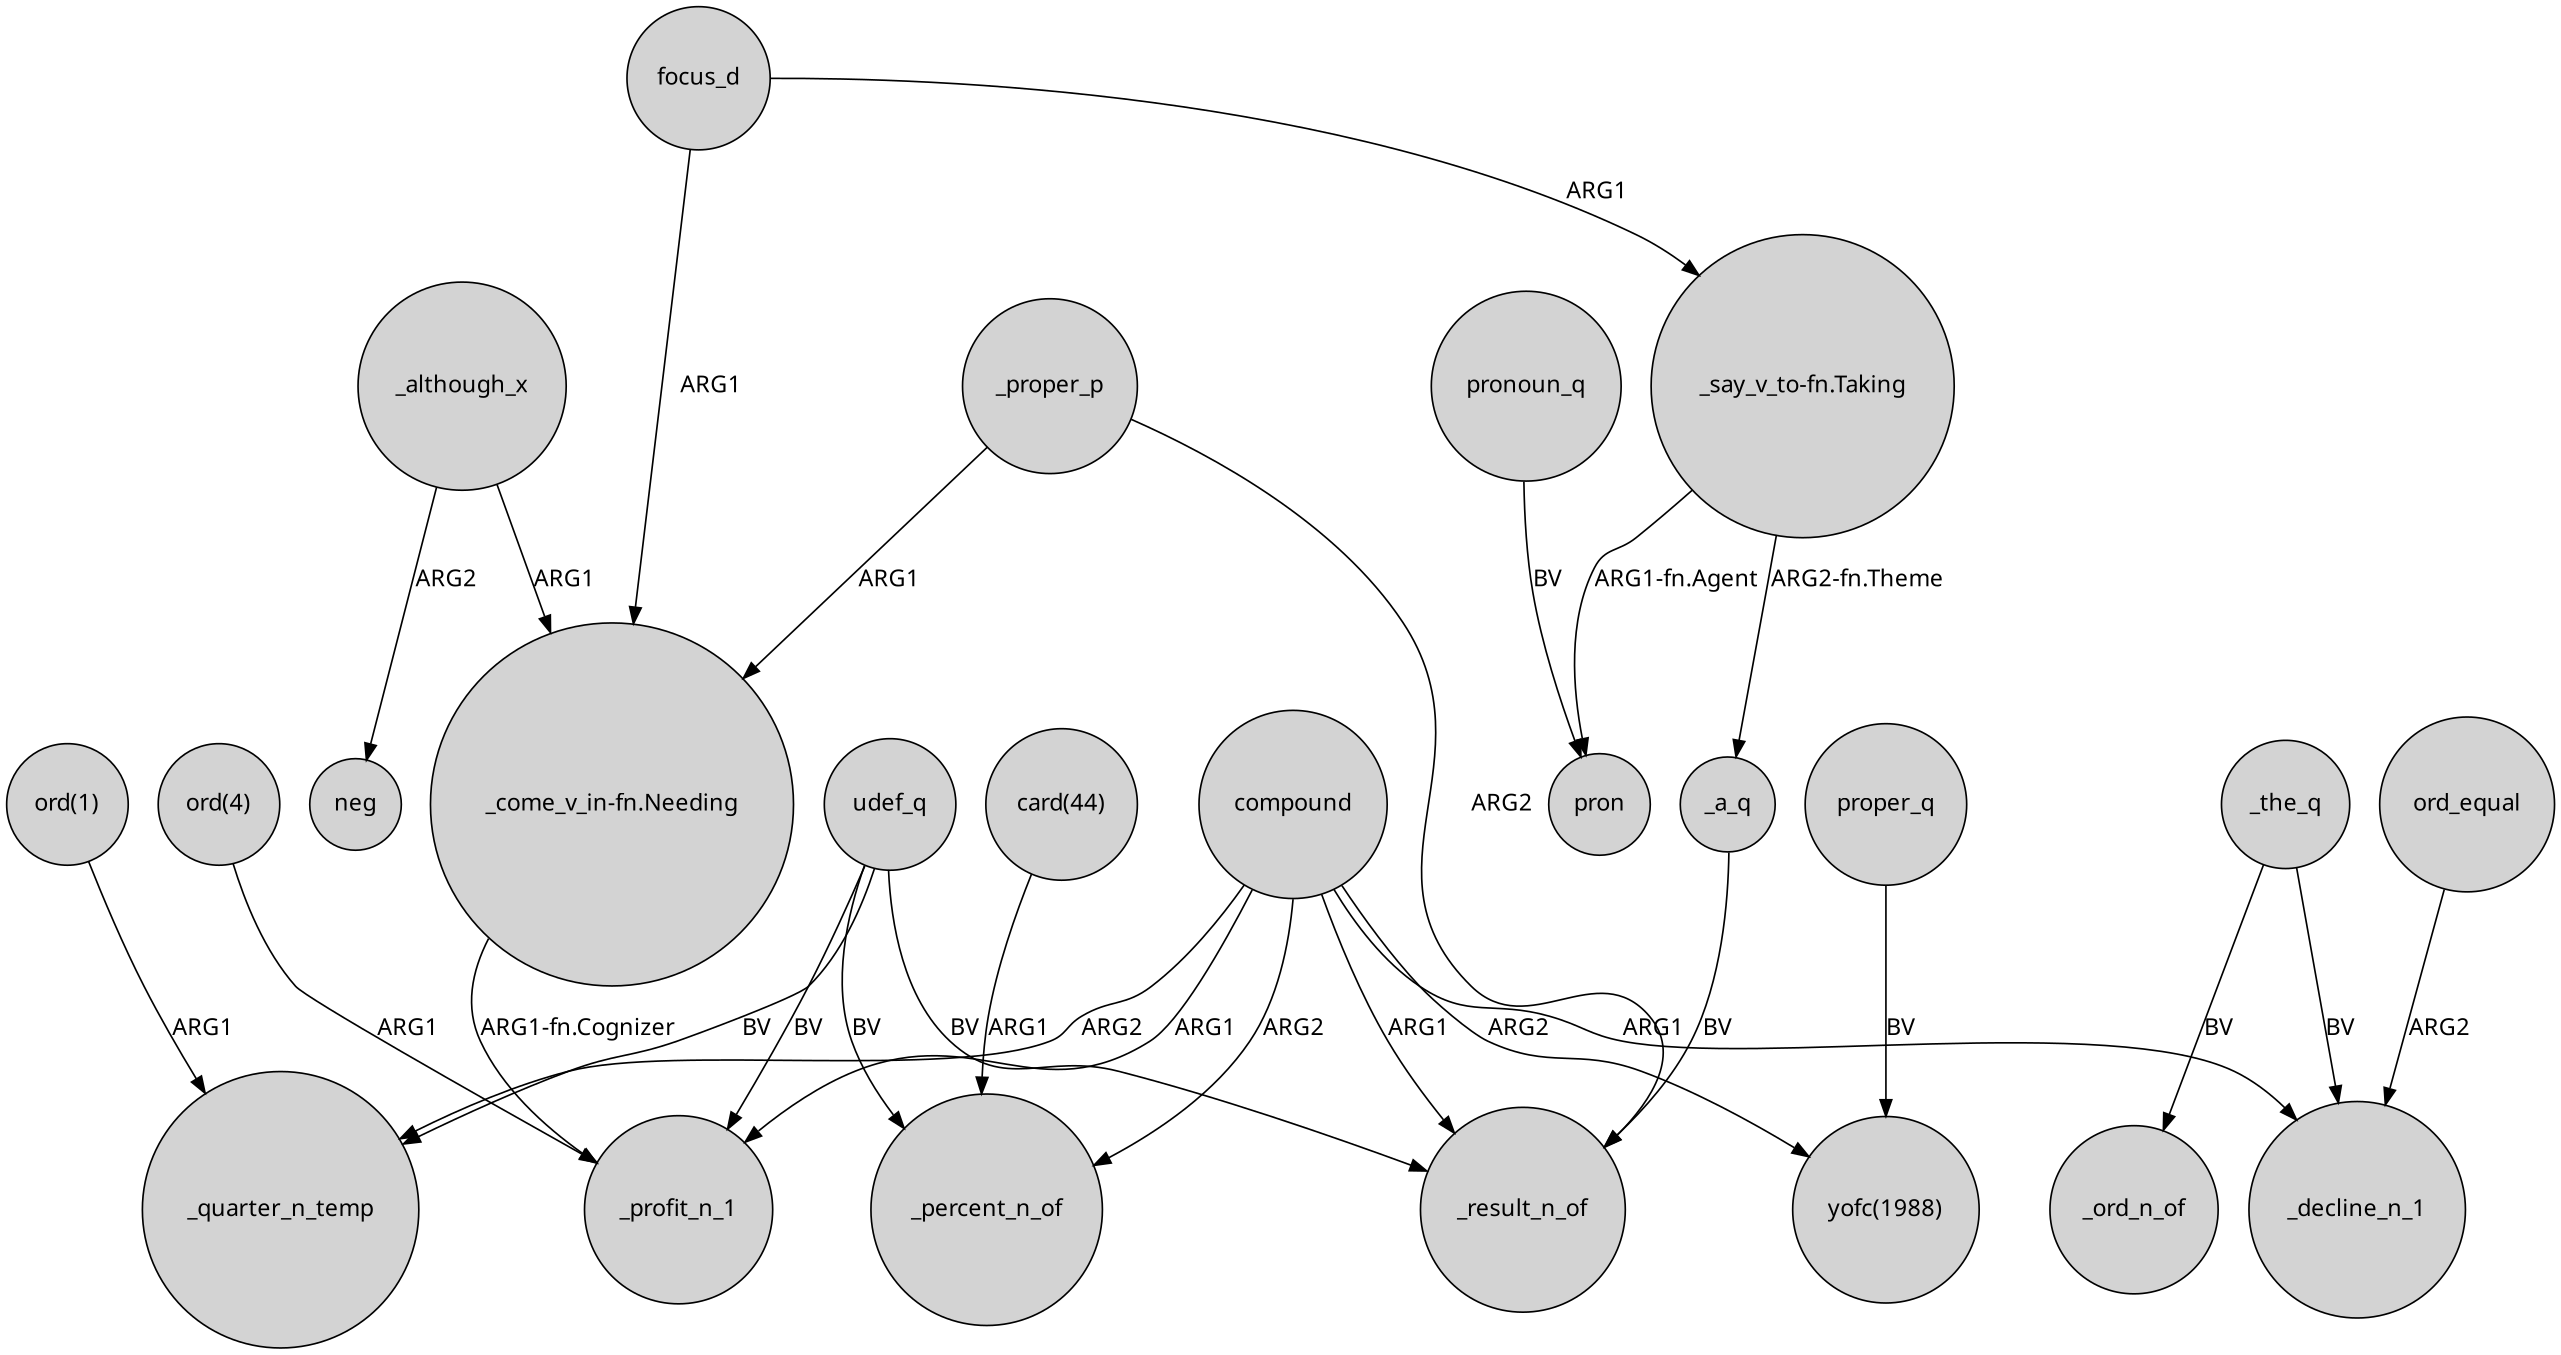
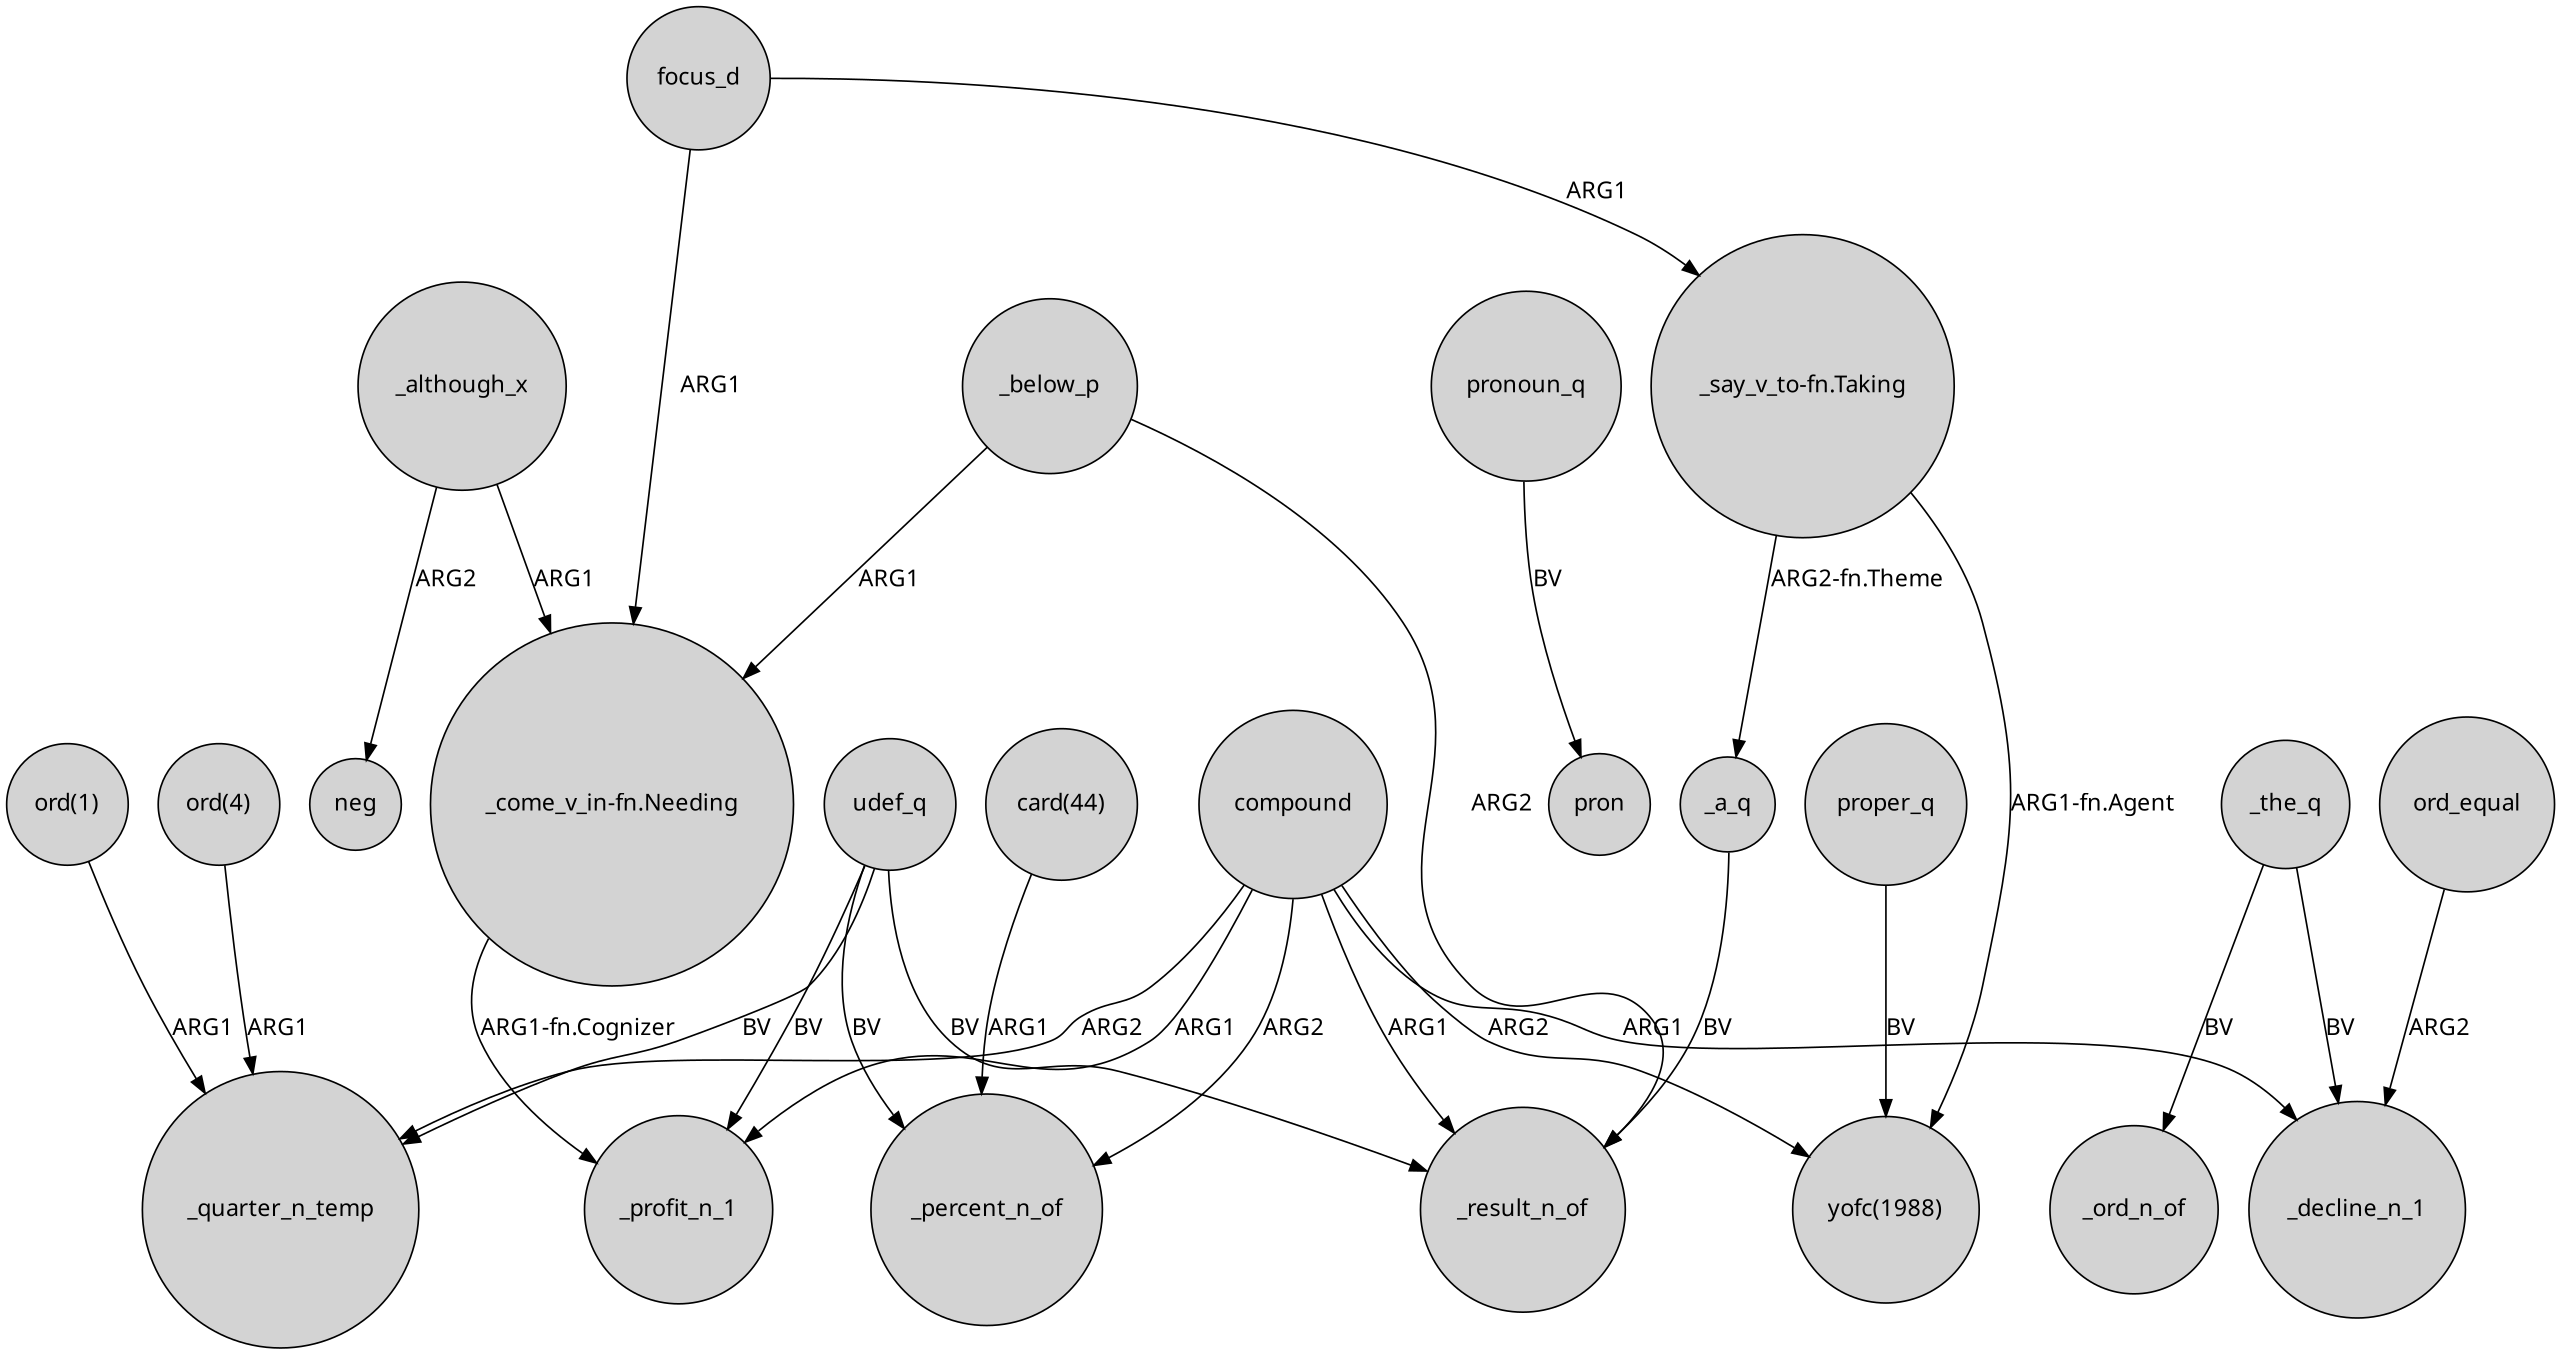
(1050, 386) -> (1050, 386)
(1585, 590) -> (2010, 796)
(377, 1038) -> (236, 962)
